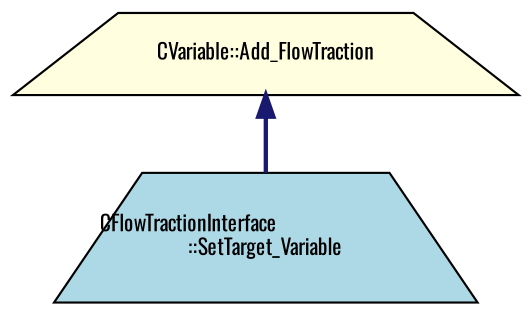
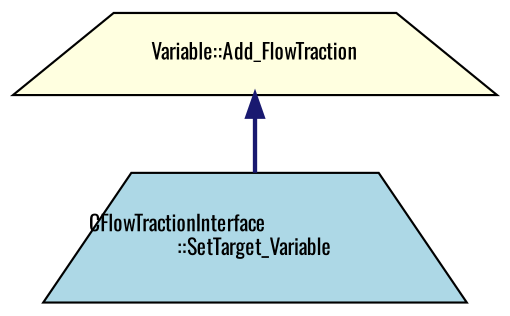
(266, 54) -> (255, 54)
